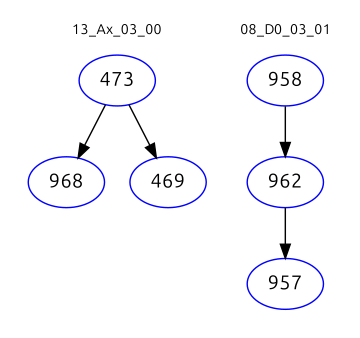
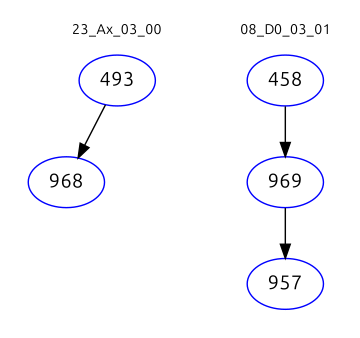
(117, 30) -> (117, 30)
(117, 81) -> (117, 81)
(285, 81) -> (285, 81)
(168, 182) -> none
(285, 182) -> (285, 182)
